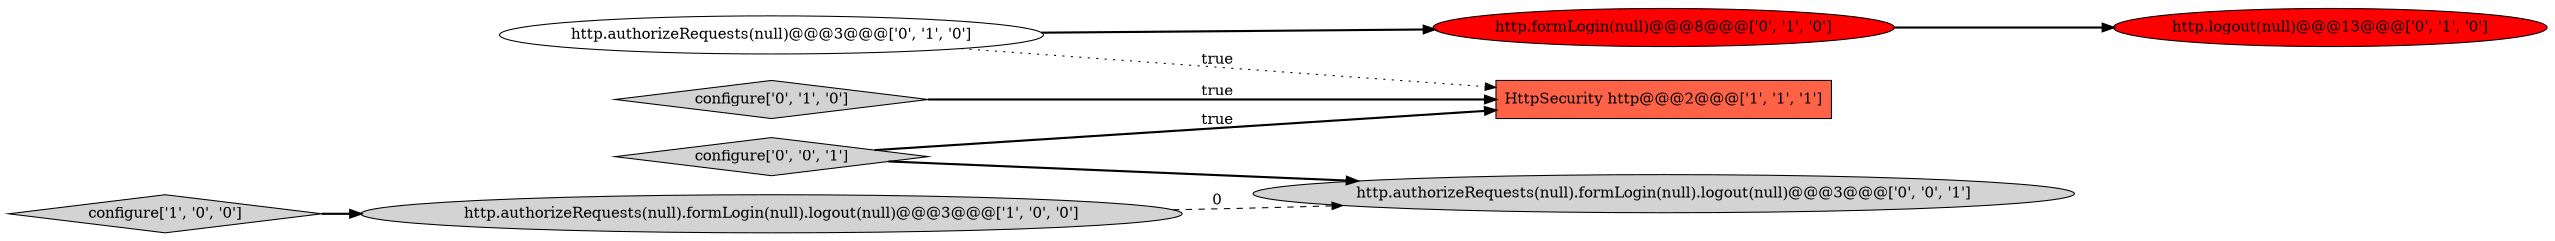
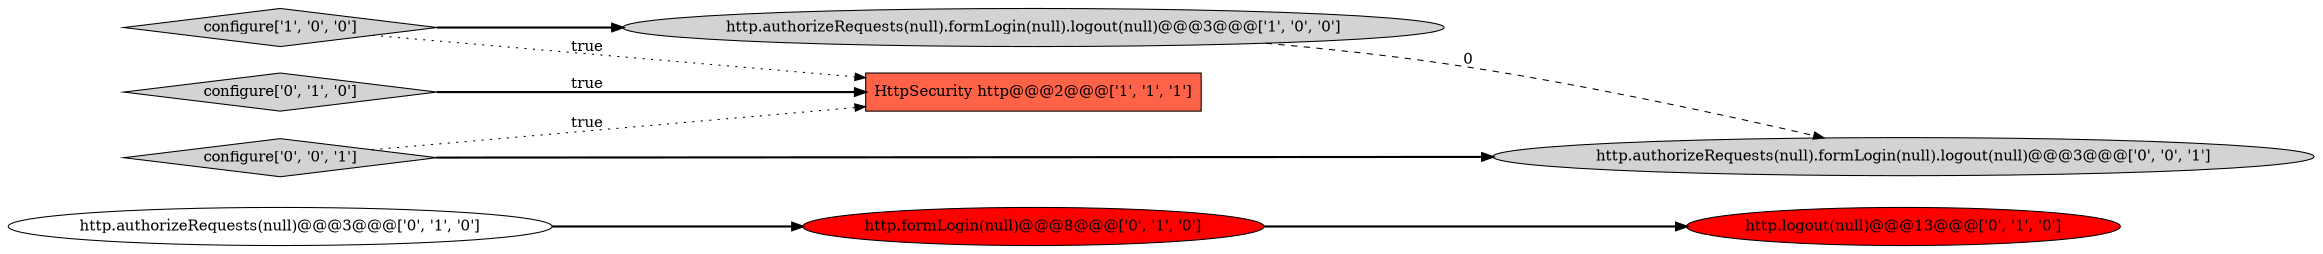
(1223, 68) -> (614, 56)
(1180, 130) -> (613, 129)
